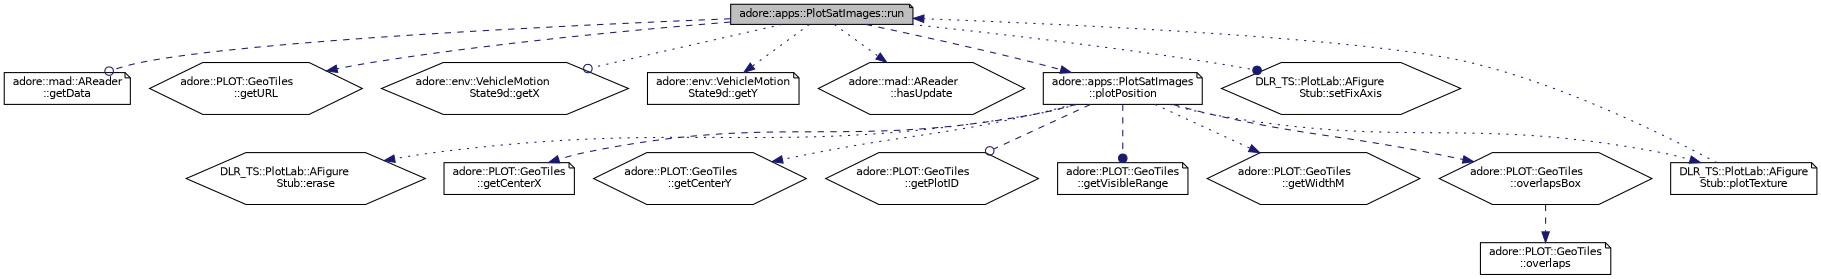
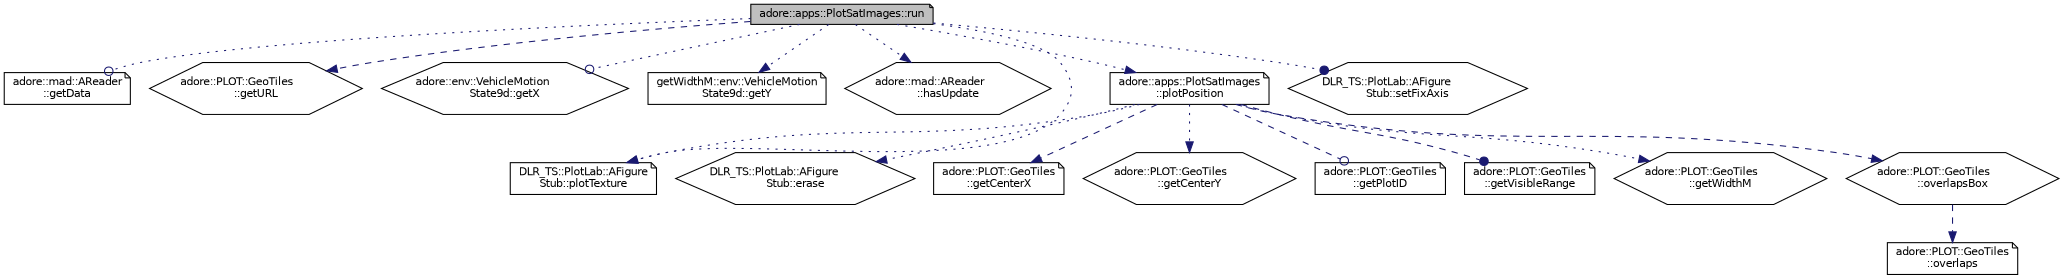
(421, 34) -> (431, 34)
(1331, 43) -> (886, 151)
(964, 46) -> (1012, 45)
(723, 88) -> (737, 88)
(932, 179) -> (1380, 179)
